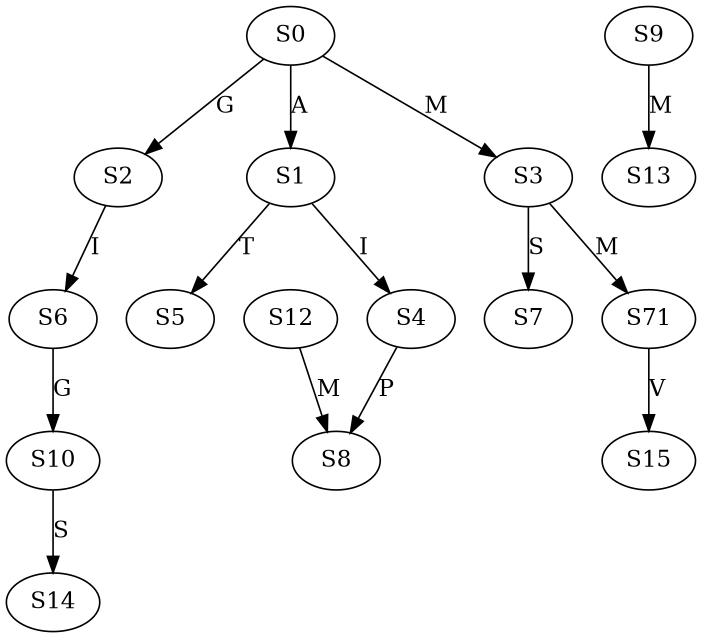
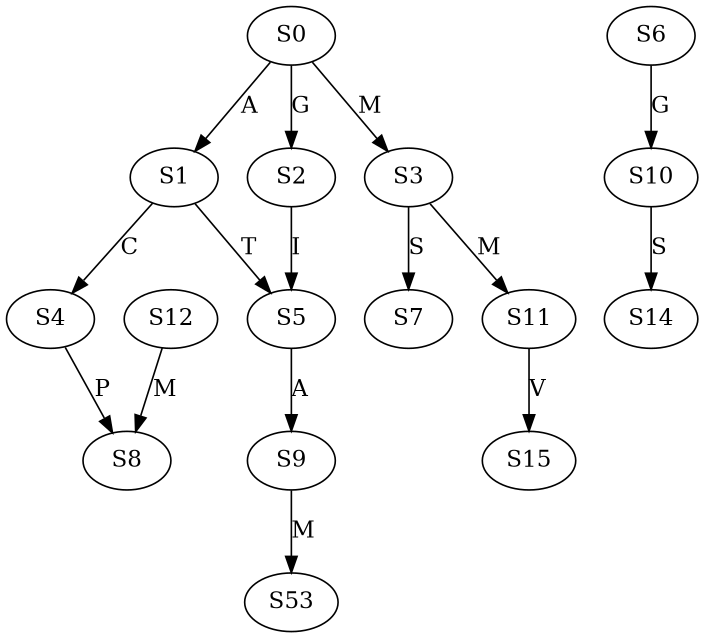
(649, 177) -> (291, 602)
(89, 241) -> (291, 240)
(364, 248) -> (129, 248)
(649, 319) -> (529, 319)
none -> (291, 382)
